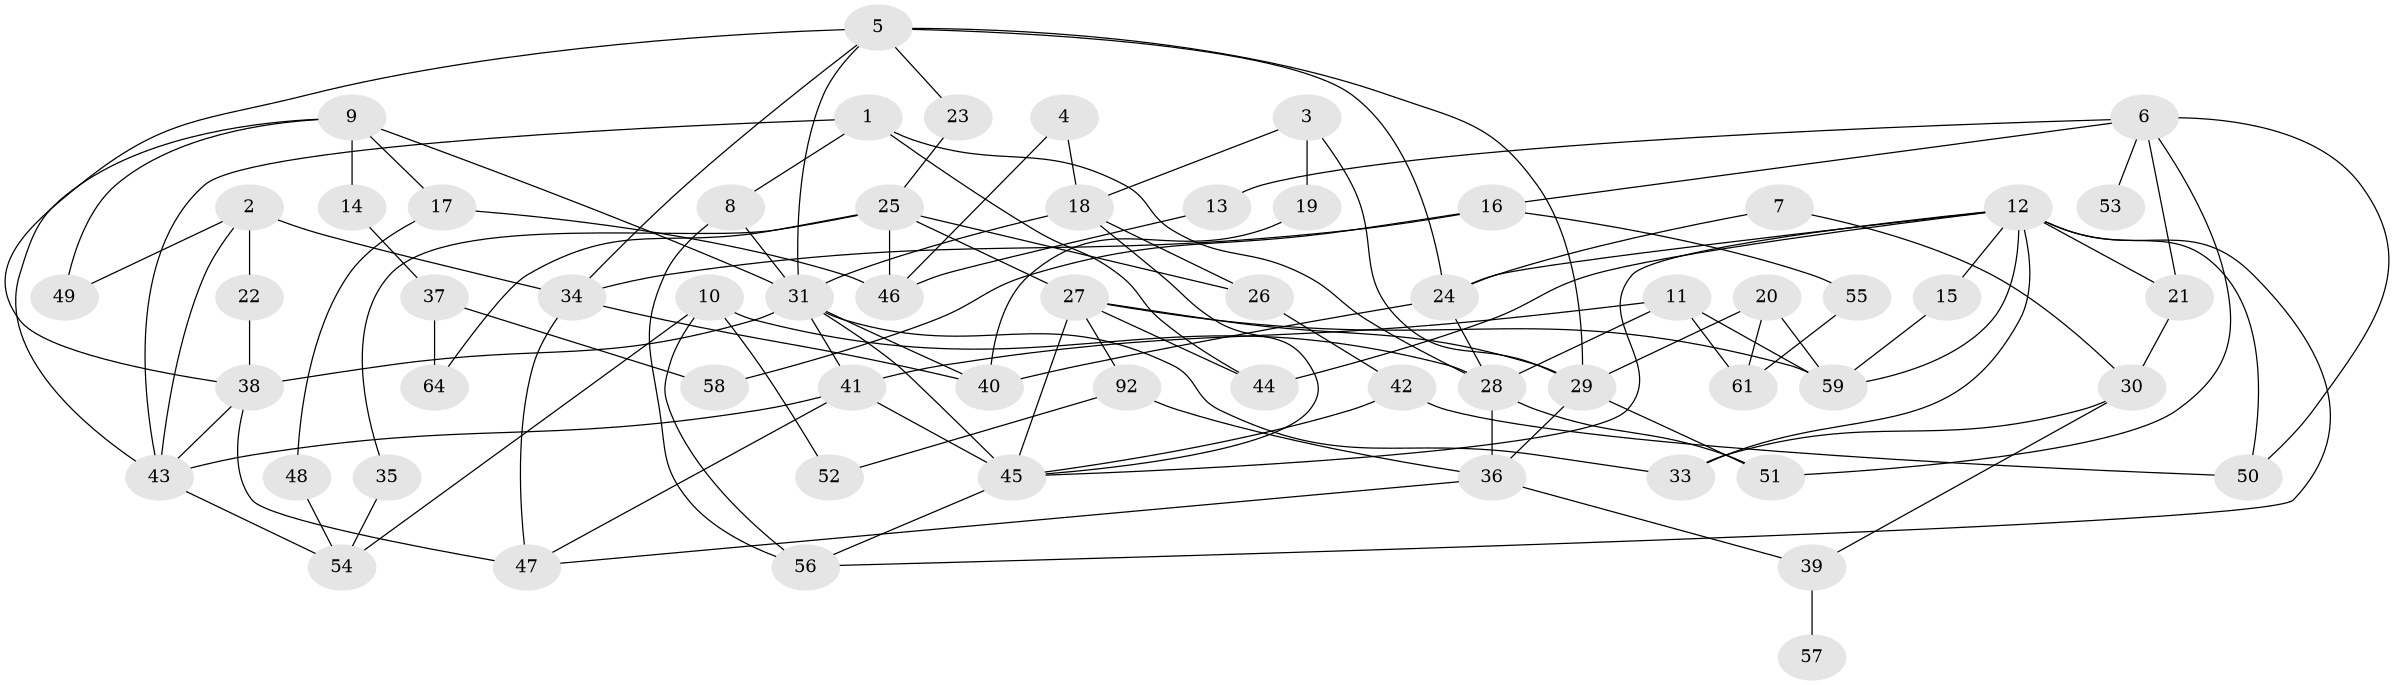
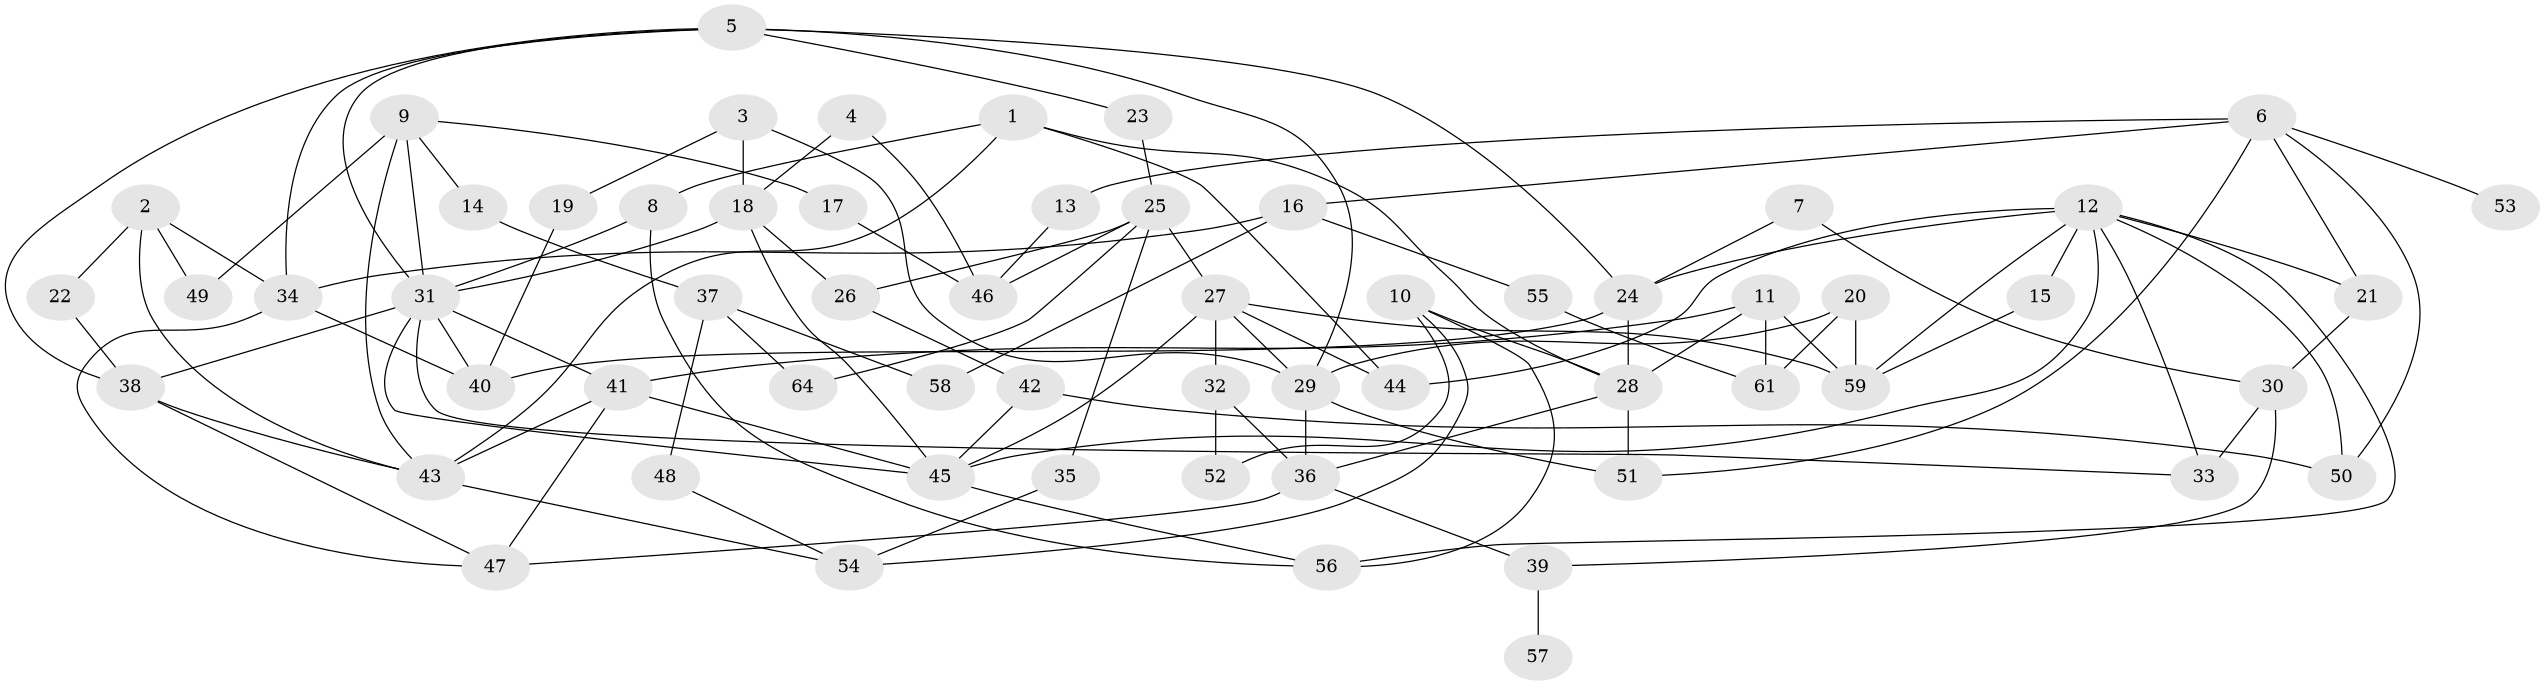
(325, 320) -> (687, 388)
(1127, 388) -> (1216, 388)
